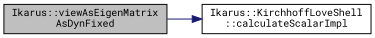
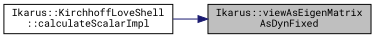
(180, 19) -> (185, 19)
